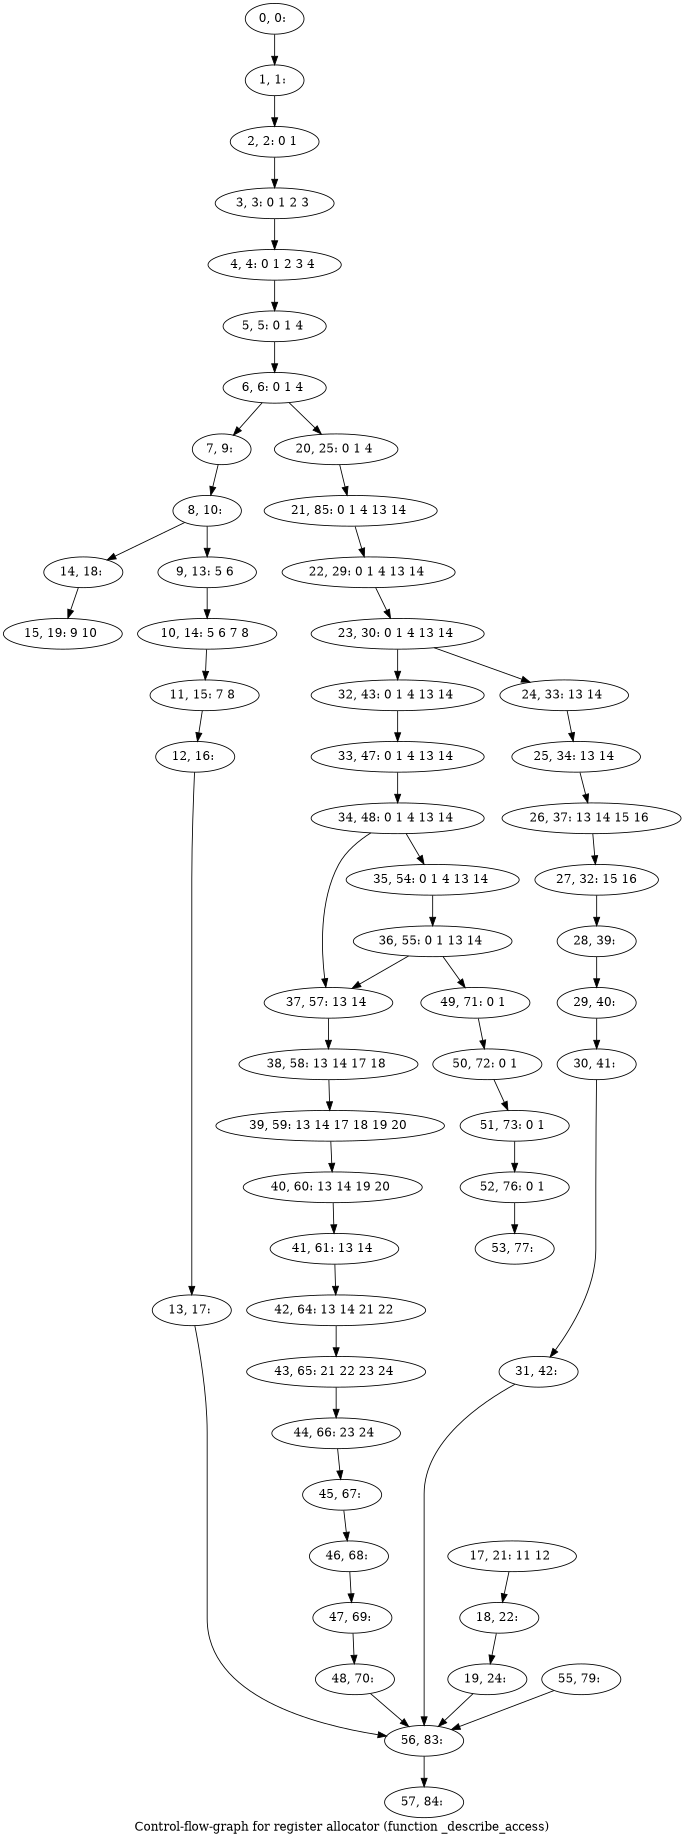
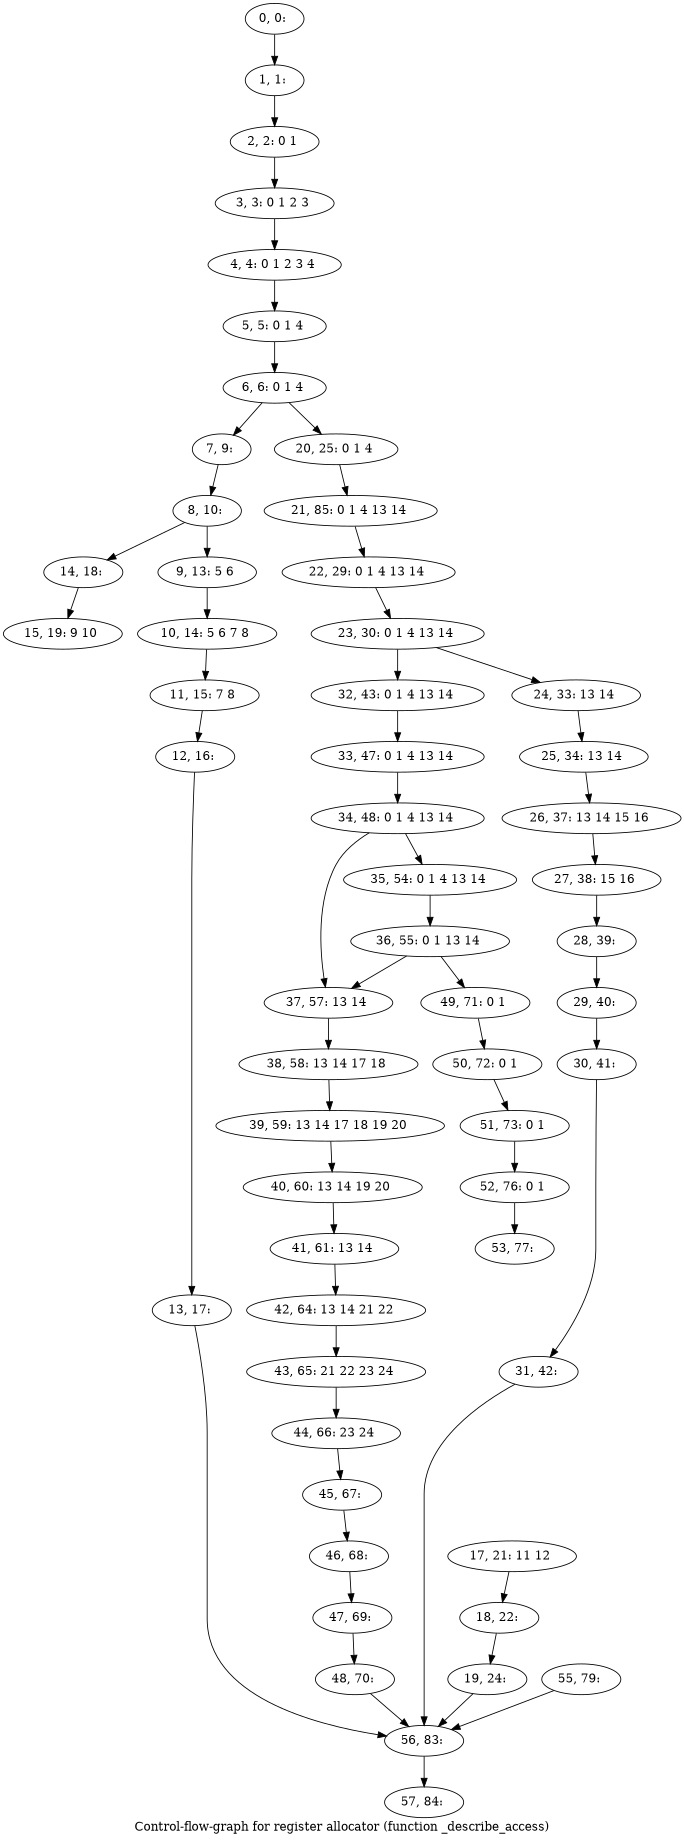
(597, 880) -> (597, 880)
